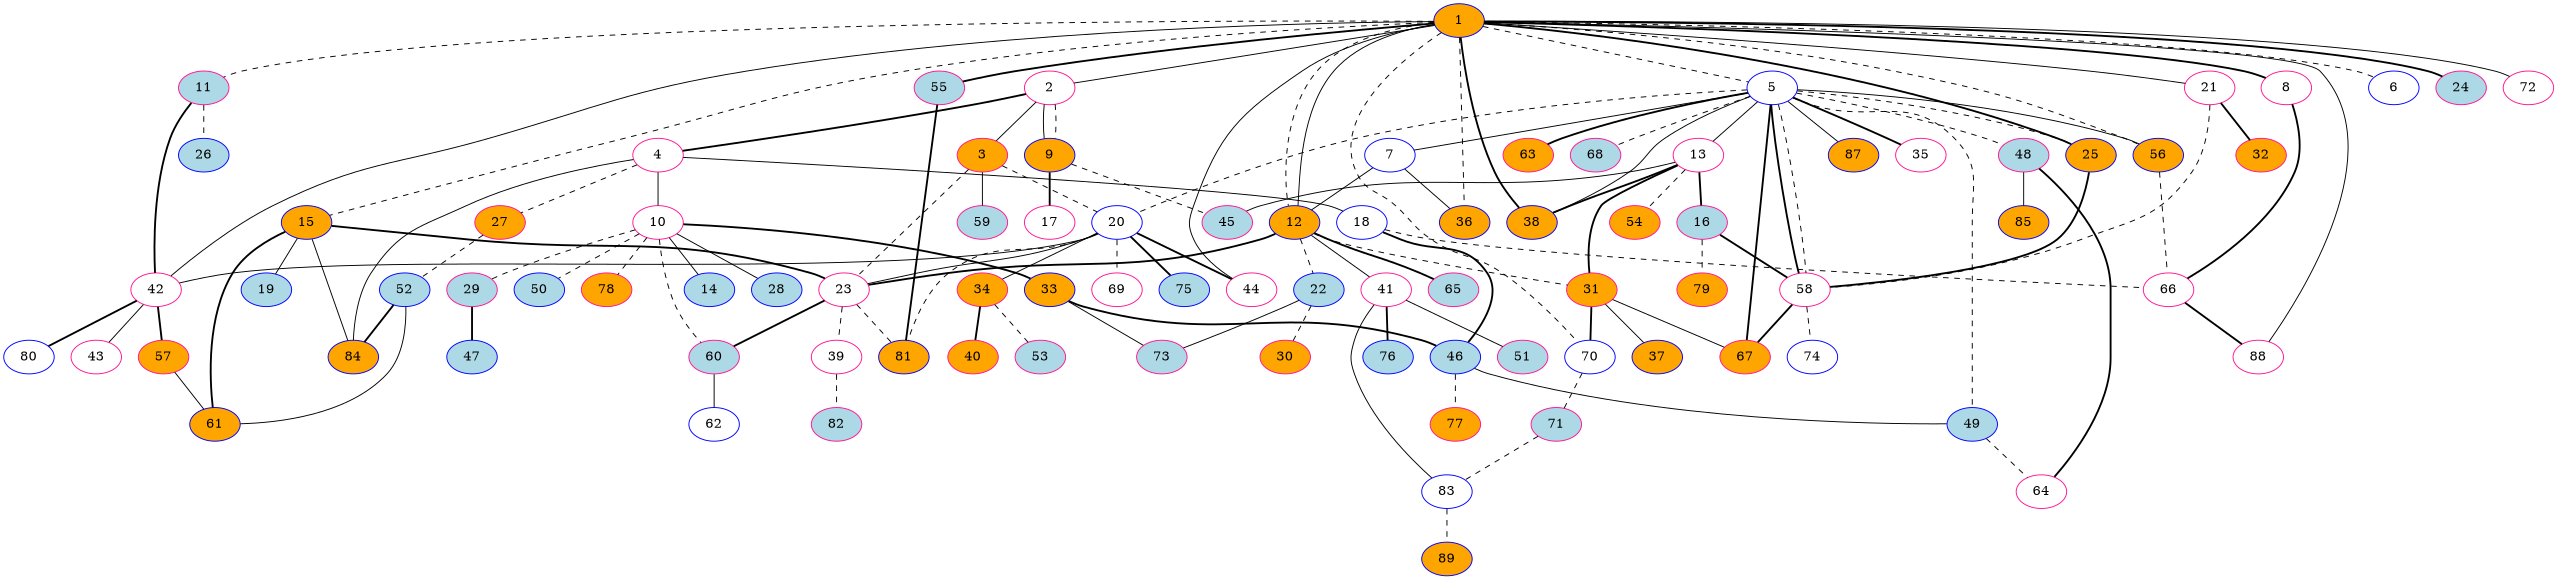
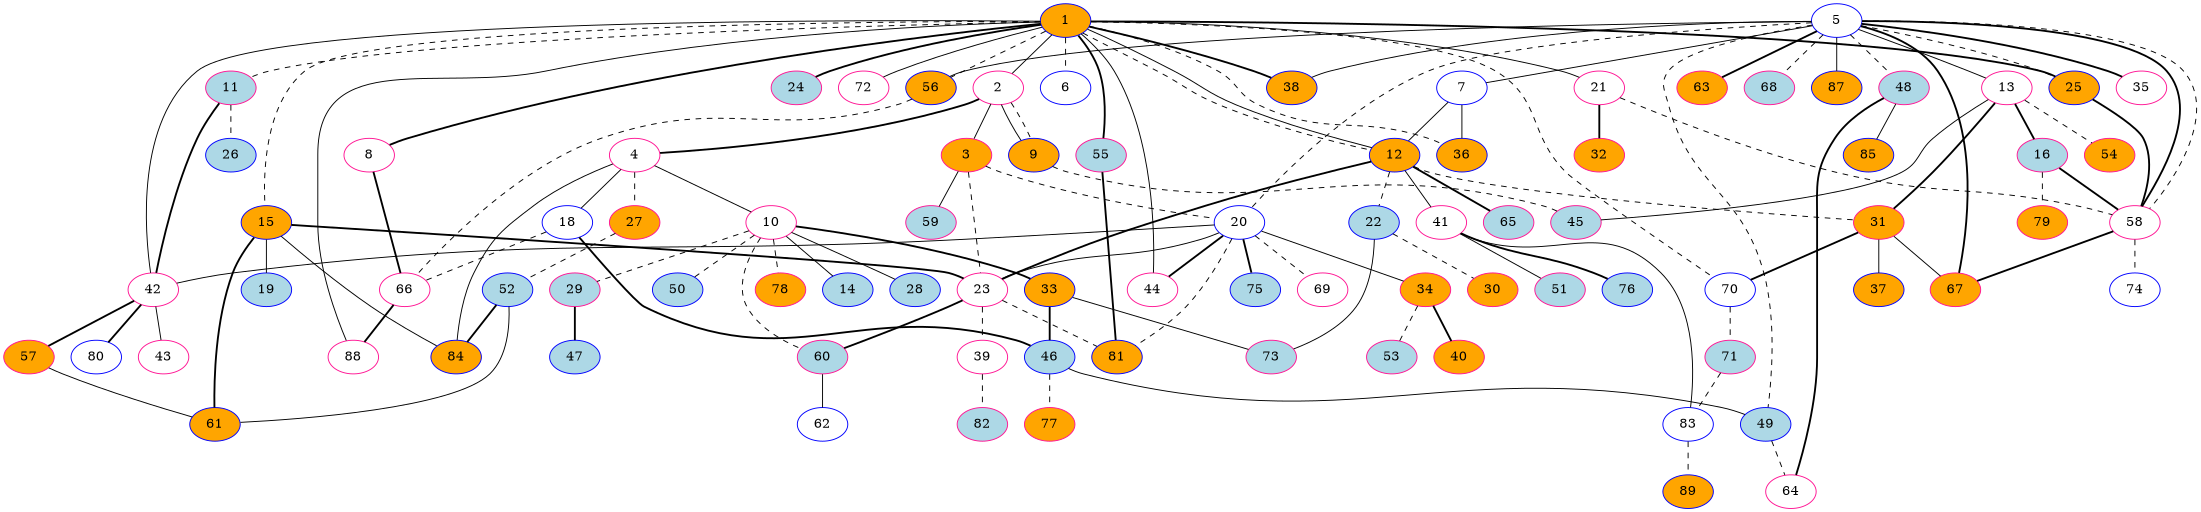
(1616, 54) -> none
(1615, 189) -> none
(1050, 222) -> none
